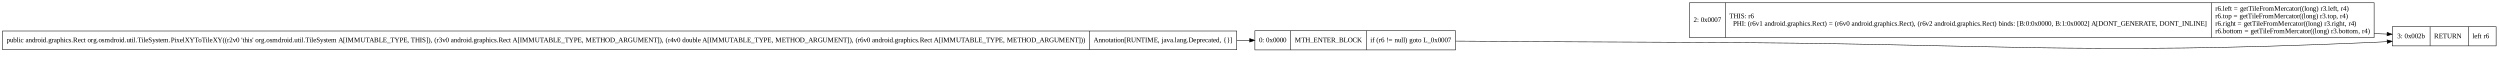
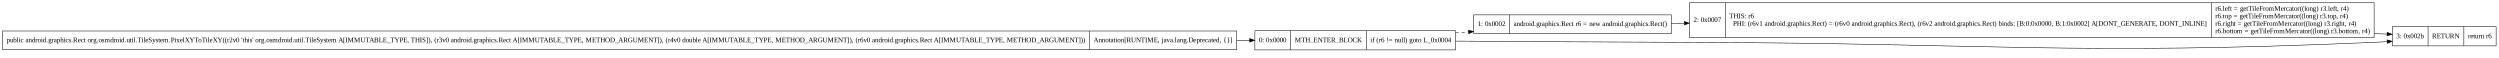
none -> (1572, 24)
(2481, 36) -> (2480, 36)
(1411, 40) -> (1411, 40)
